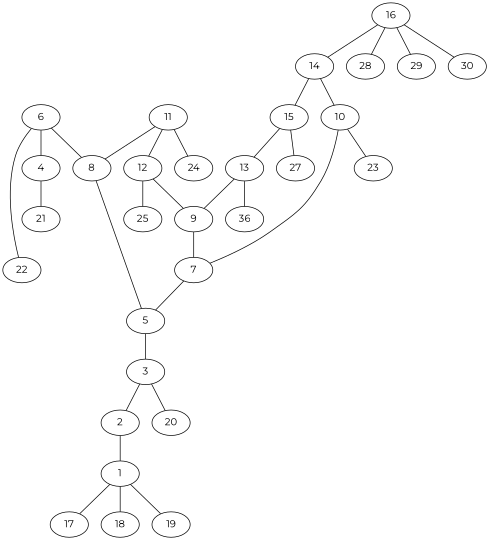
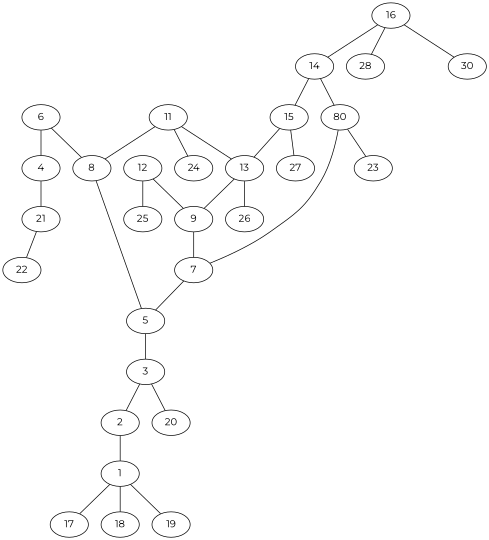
(416, 66) -> none
(340, 117) -> (340, 117)
(156, 143) -> (207, 143)
(10, 191) -> (32, 244)
(245, 219) -> (245, 219)
